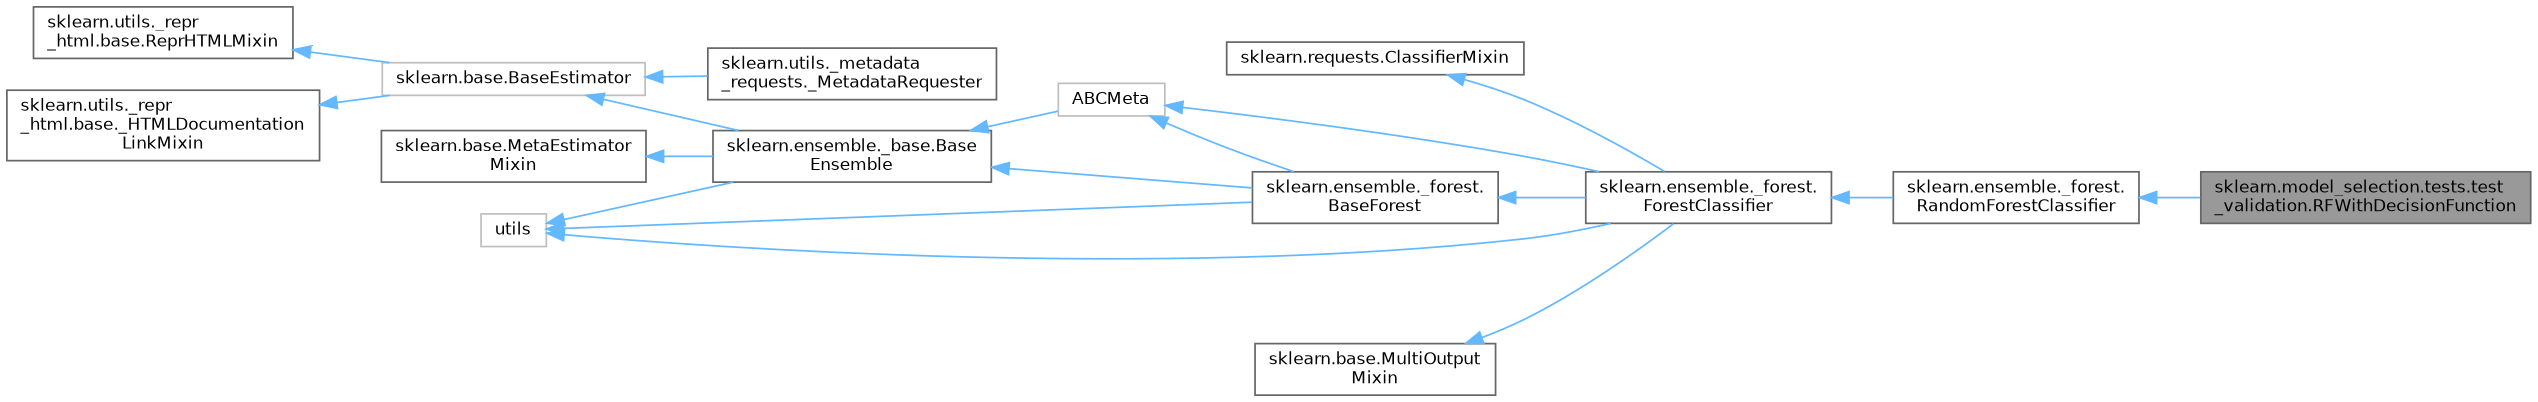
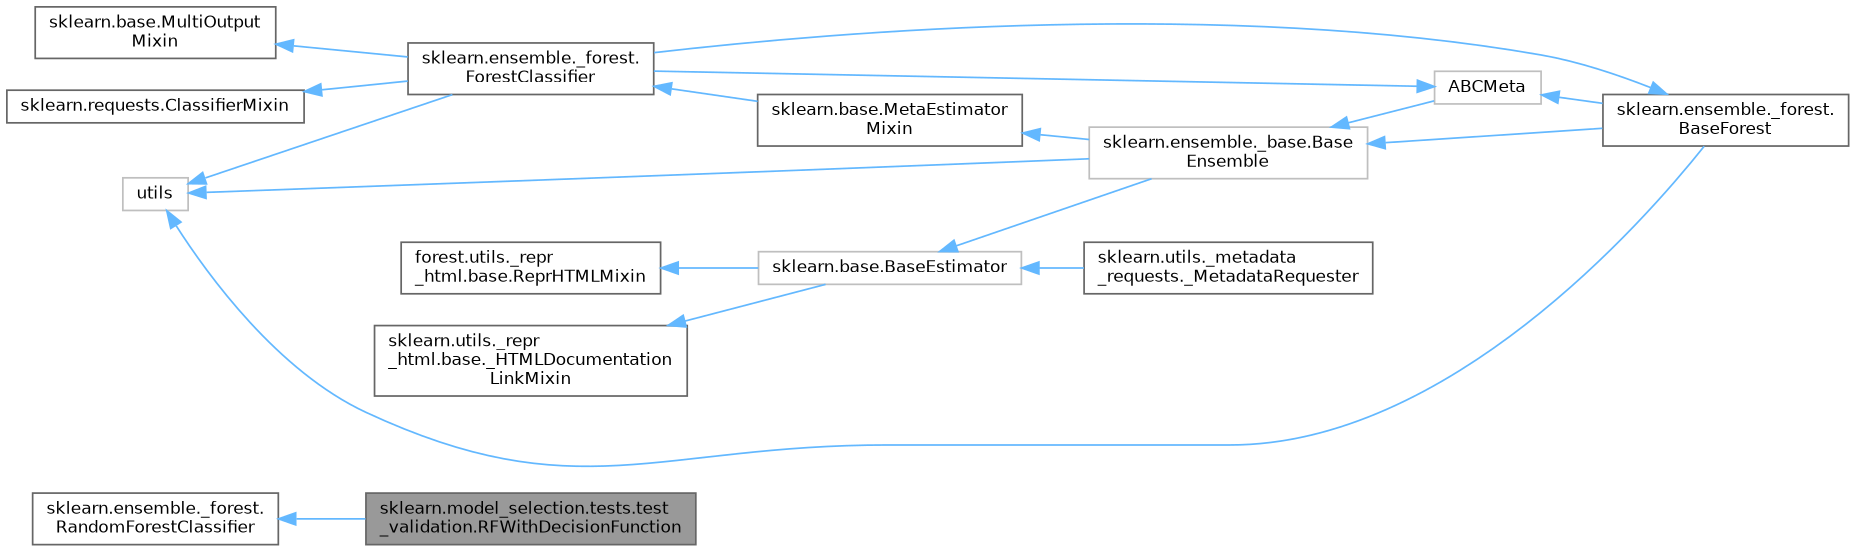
(163, 33) -> (531, 268)
(852, 156) -> (1228, 153)
(1871, 198) -> (715, 95)
